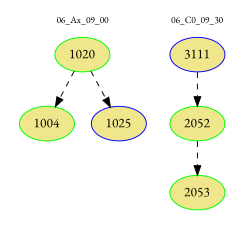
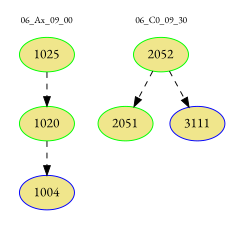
(197, 84) -> (177, 85)
(98, 85) -> (47, 84)
(47, 124) -> (47, 193)
(119, 124) -> (47, 55)
(197, 193) -> (126, 124)
